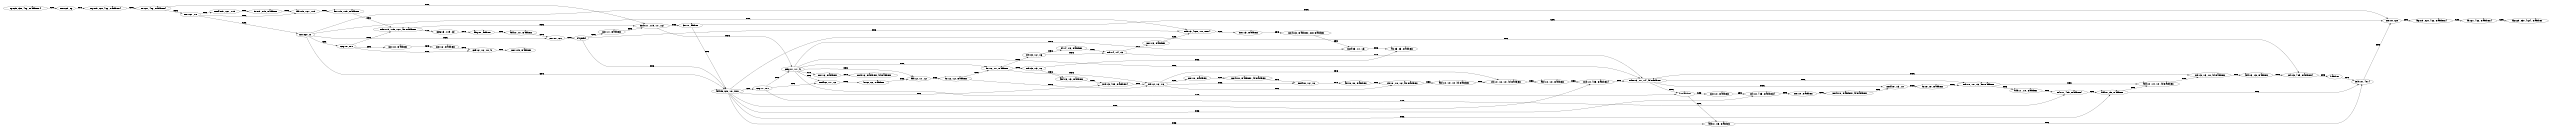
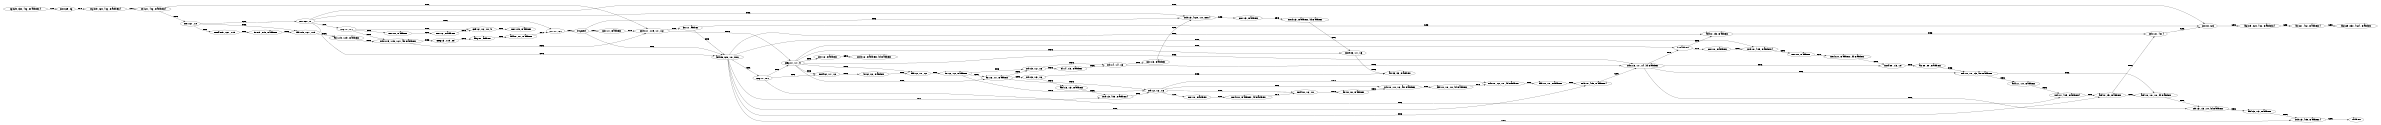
(1306, 33) -> (1305, 20)
none -> (996, 71)
(2347, 79) -> none
